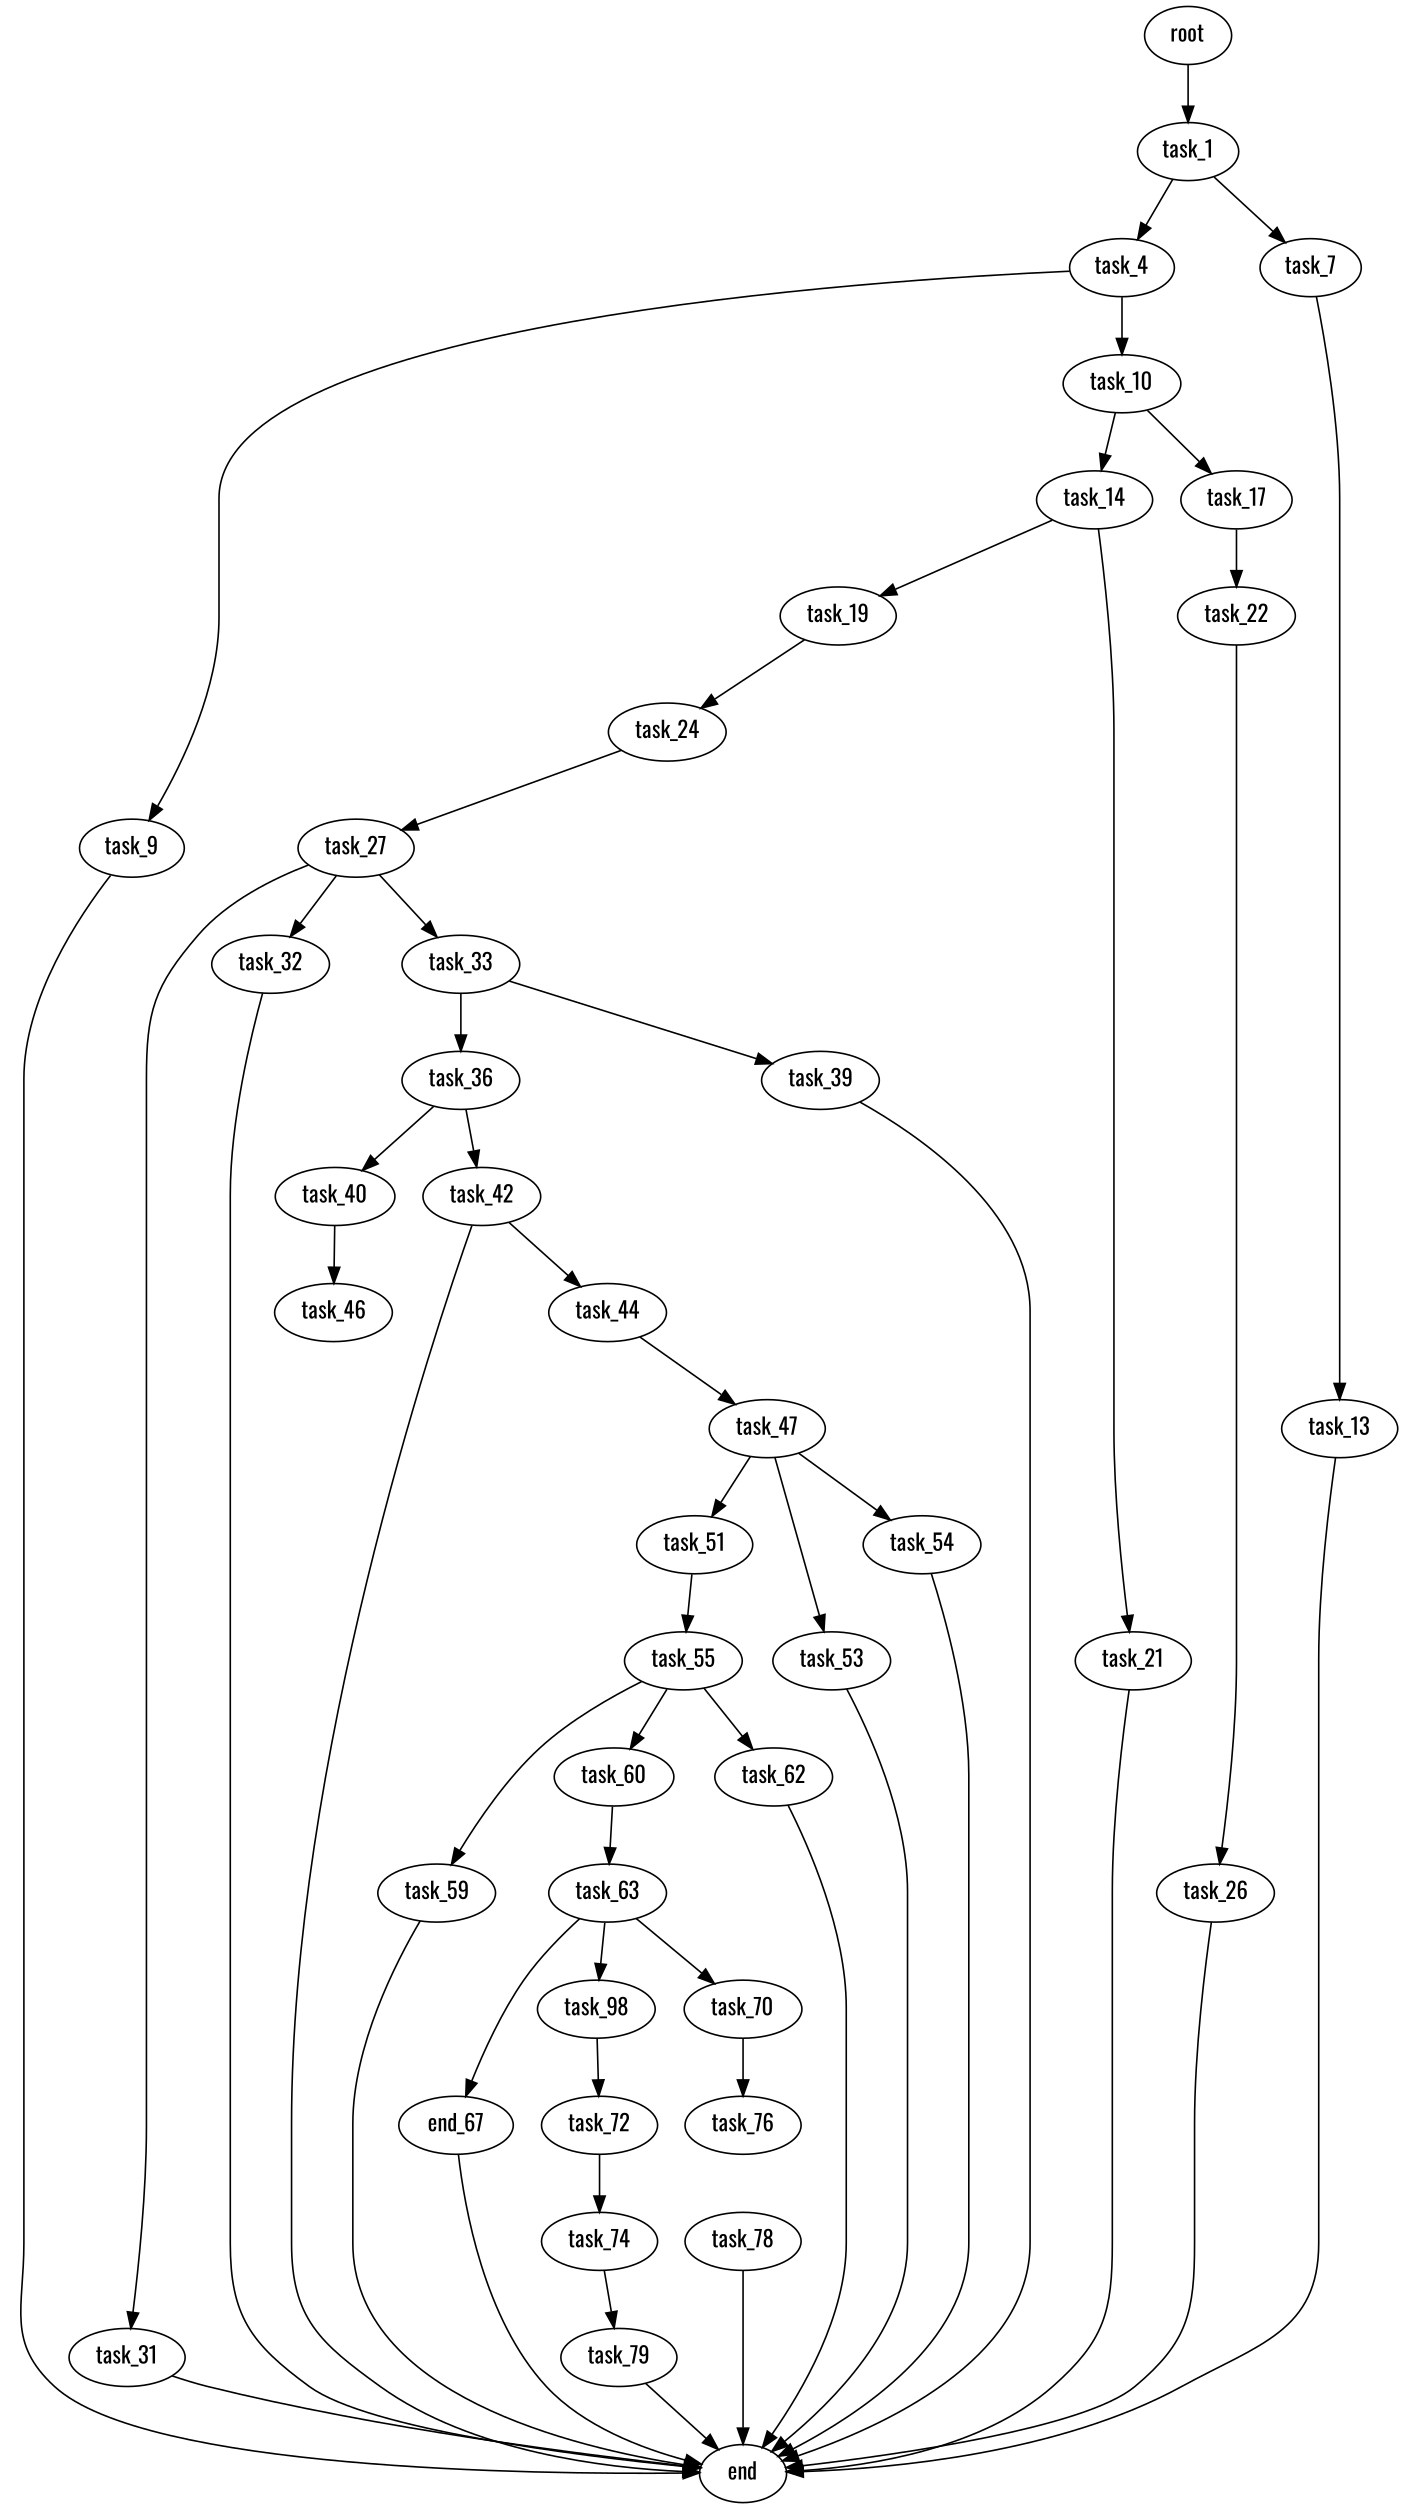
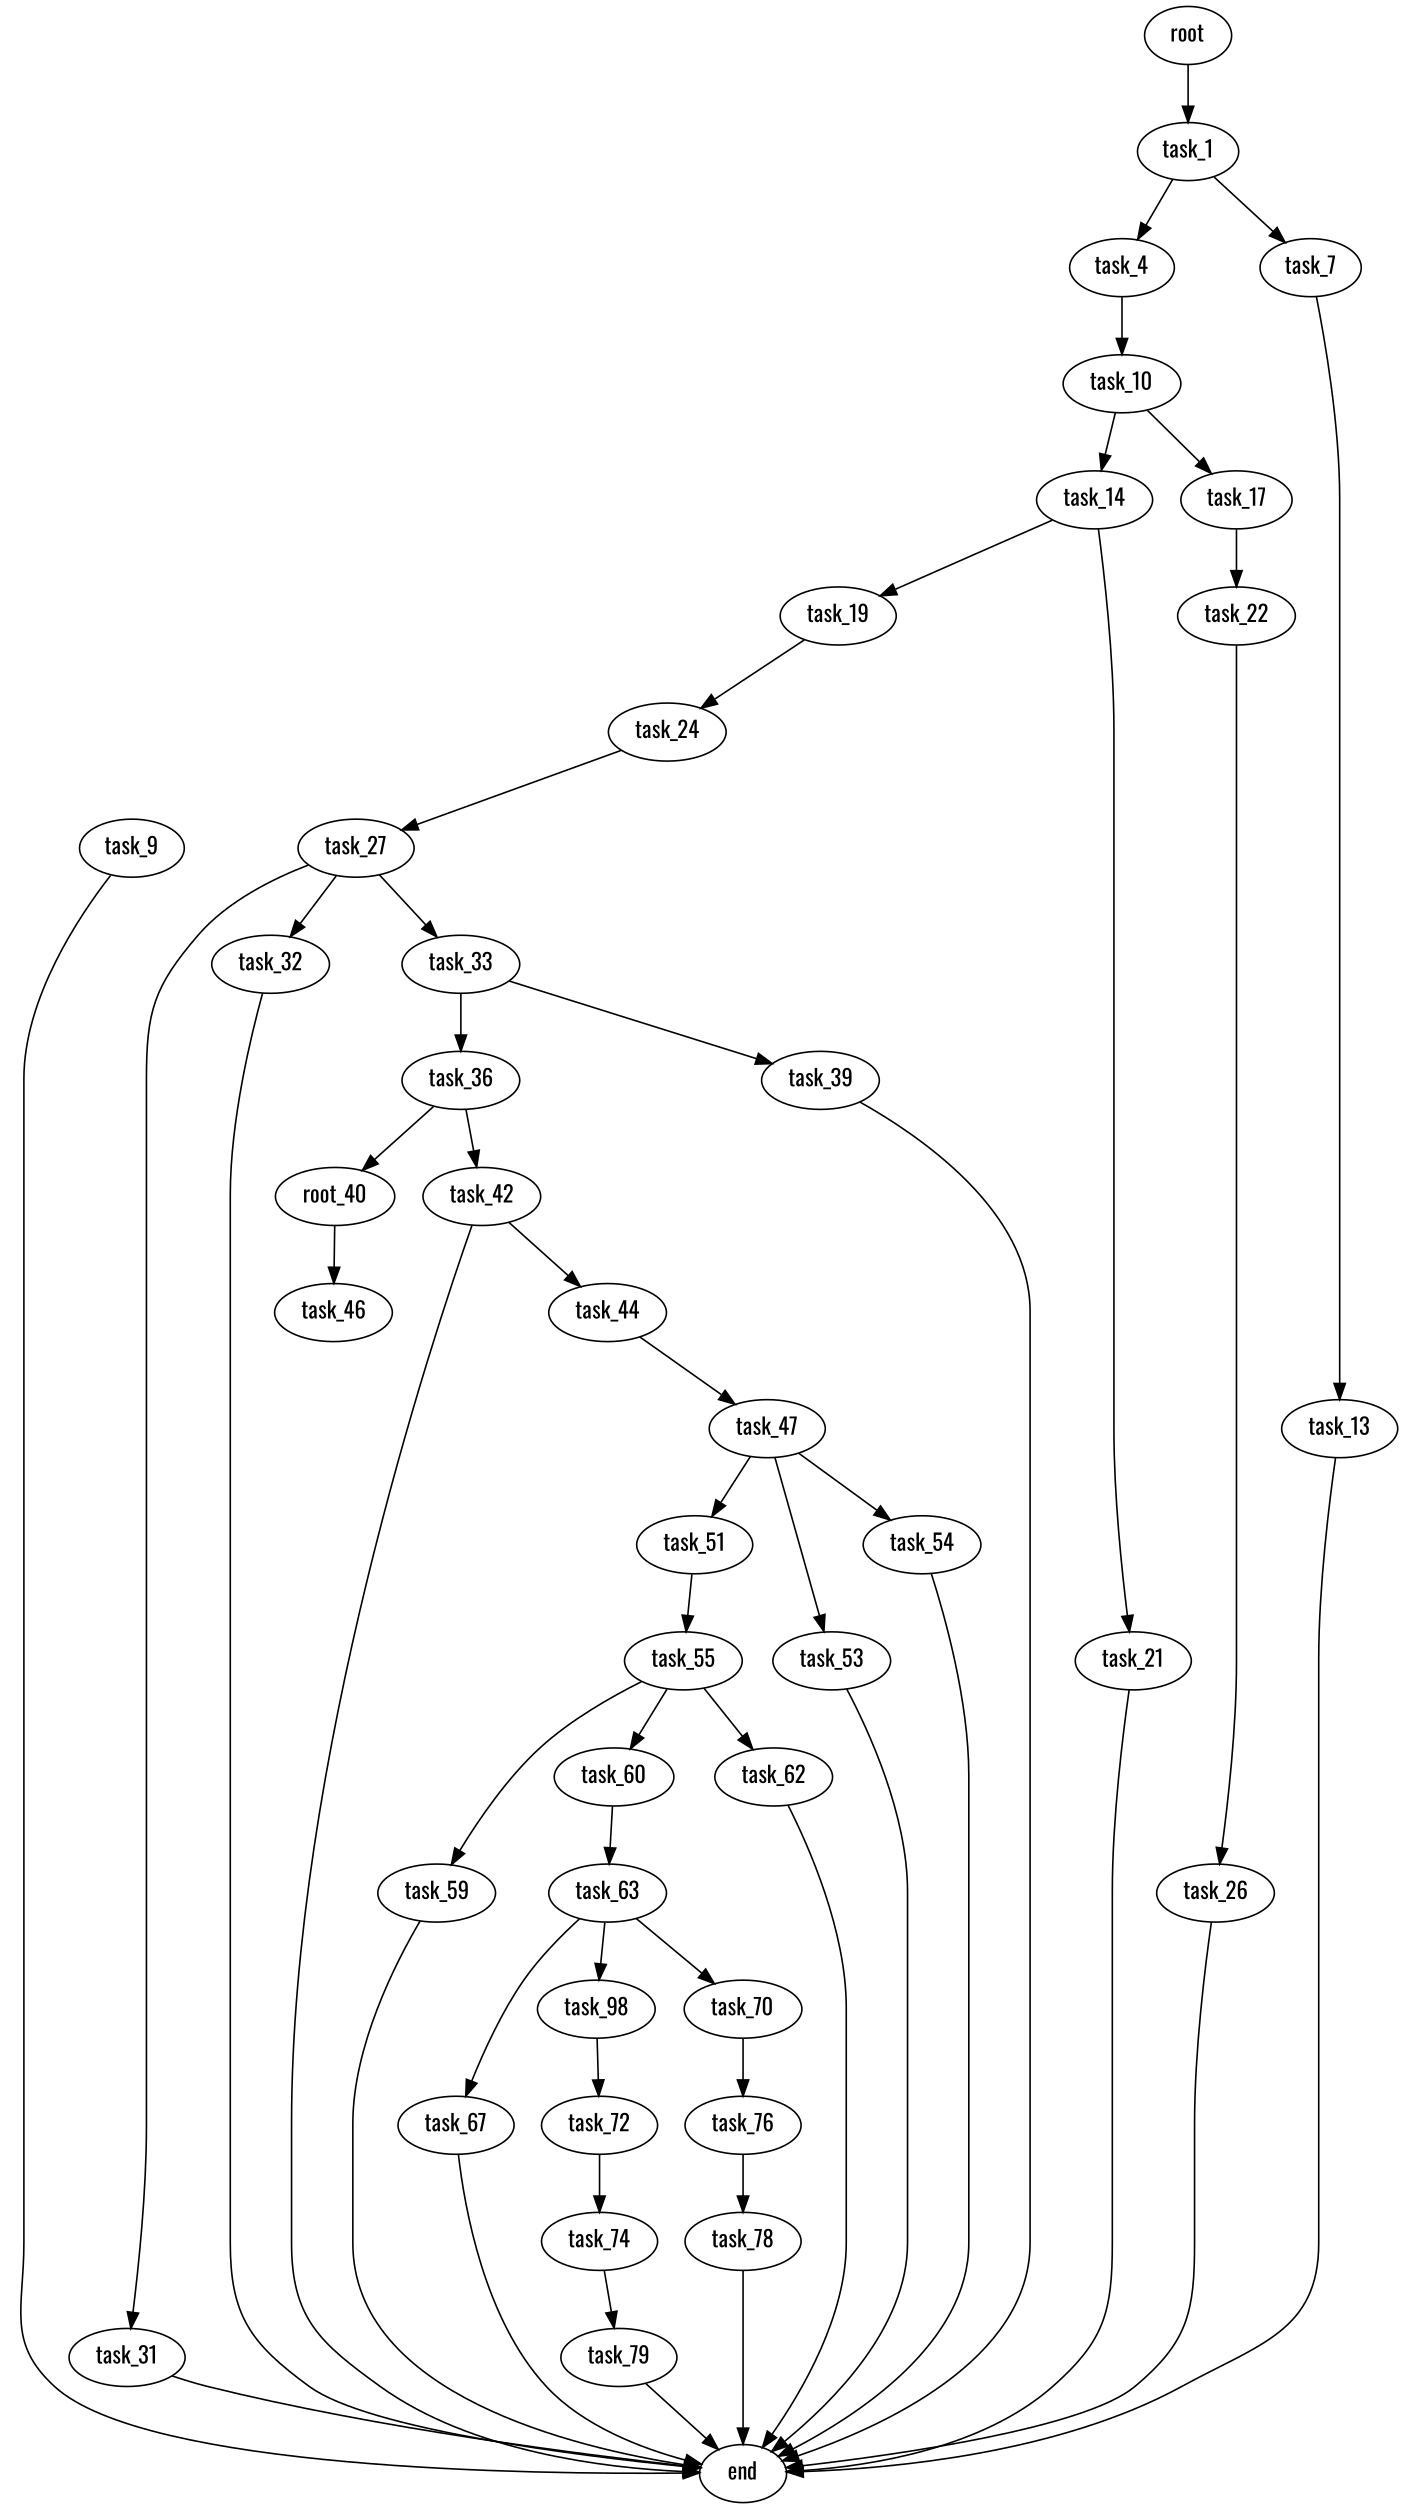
(458, 347) -> none
(335, 1196) -> (335, 1196)
(456, 2125) -> (456, 2125)
none -> (743, 2175)
